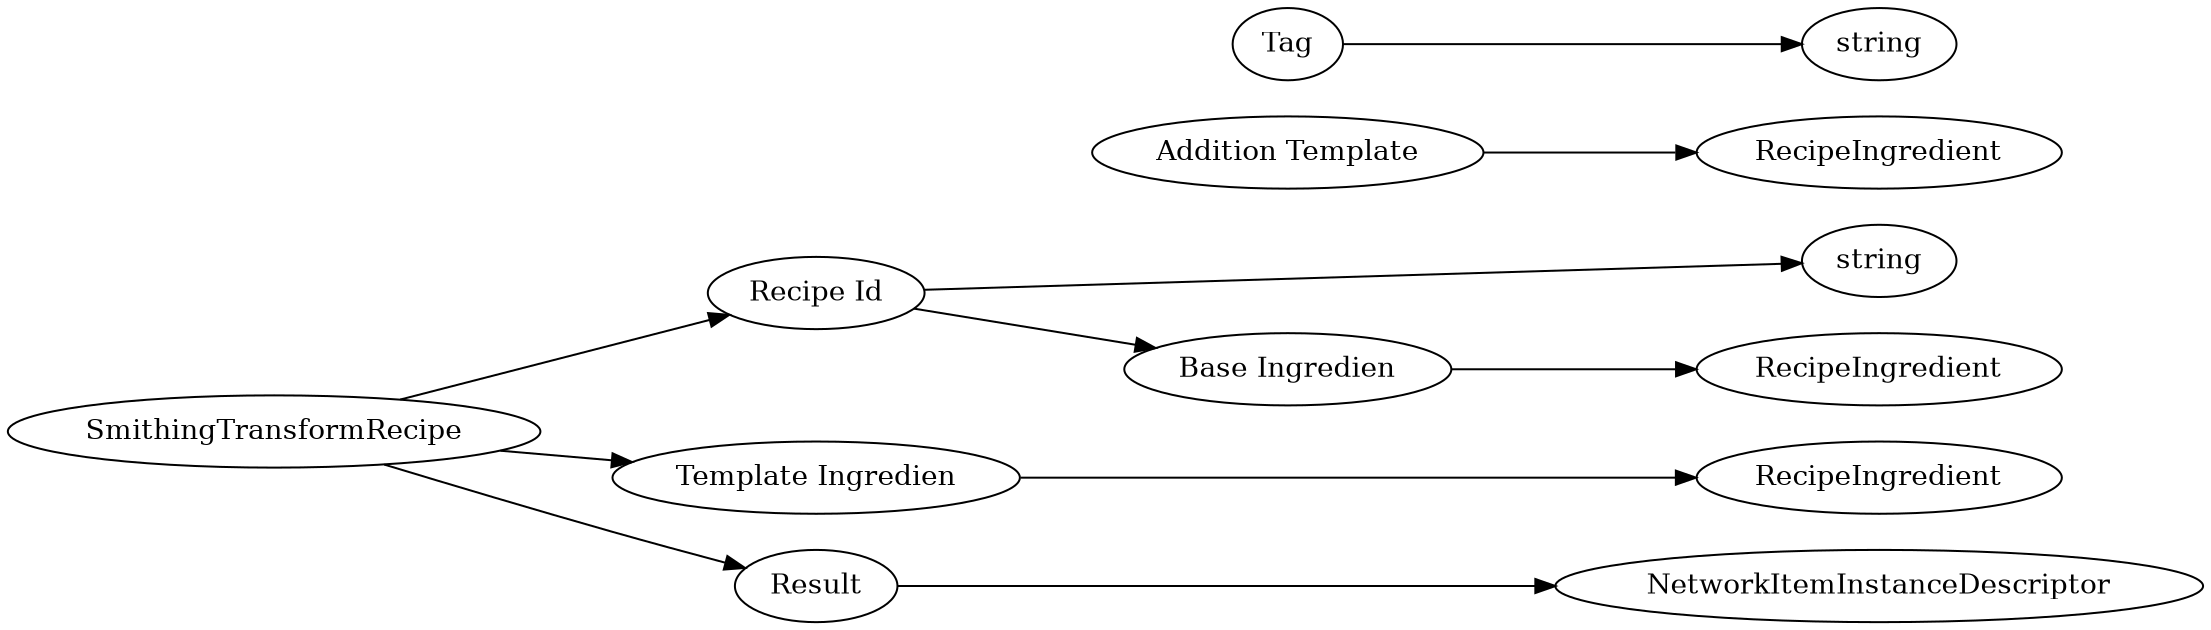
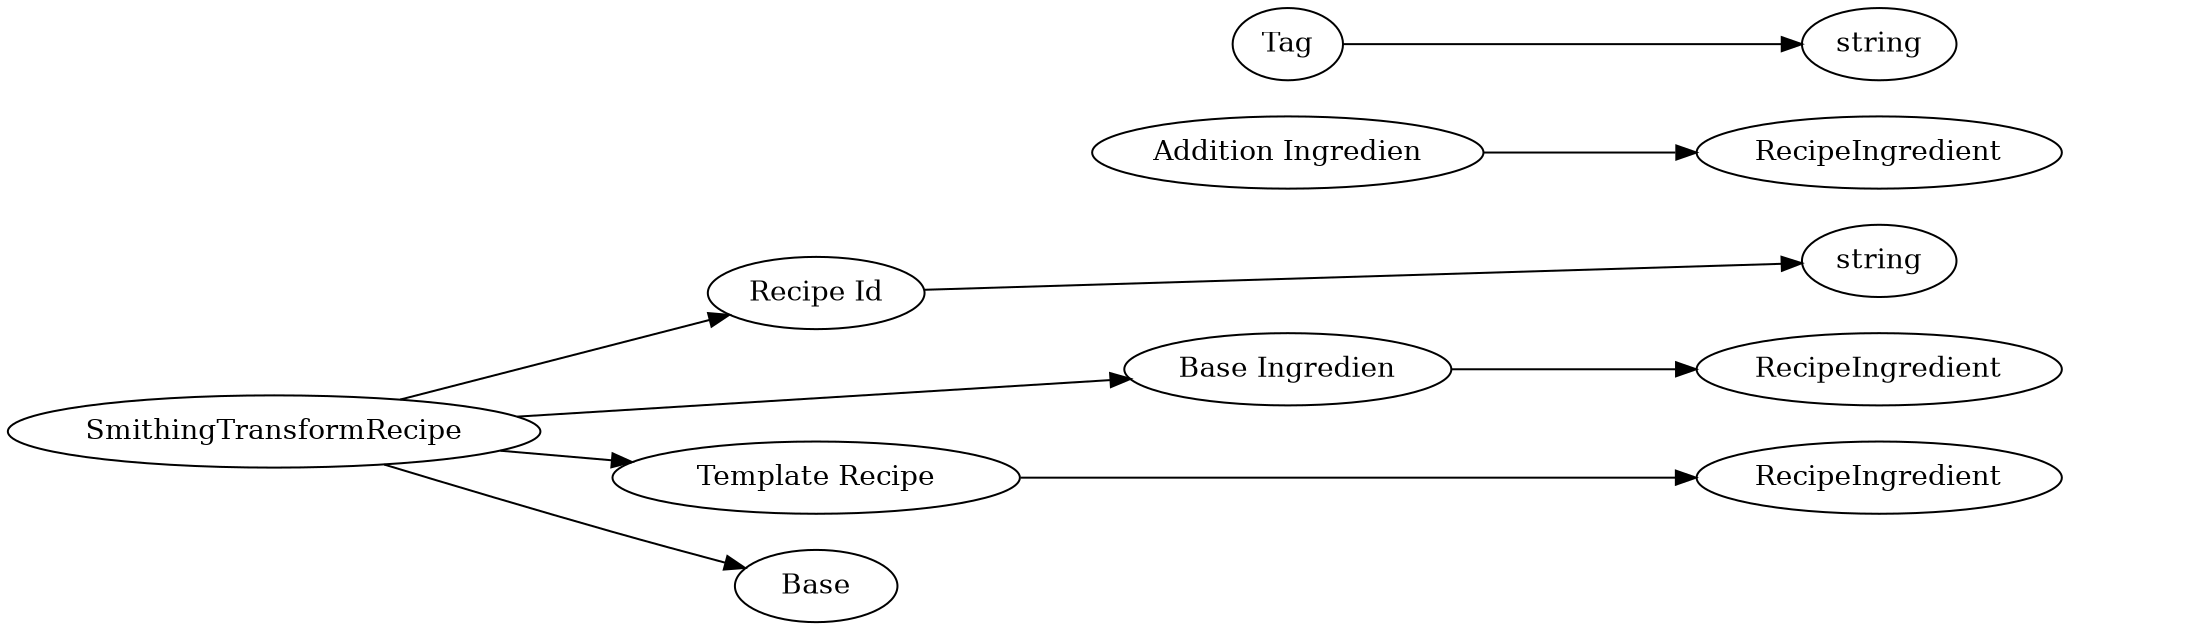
(1288, 153) -> (1288, 153)
(1025, 327) -> (814, 398)
(816, 478) -> (816, 478)
(816, 586) -> (816, 586)
(1879, 586) -> none
